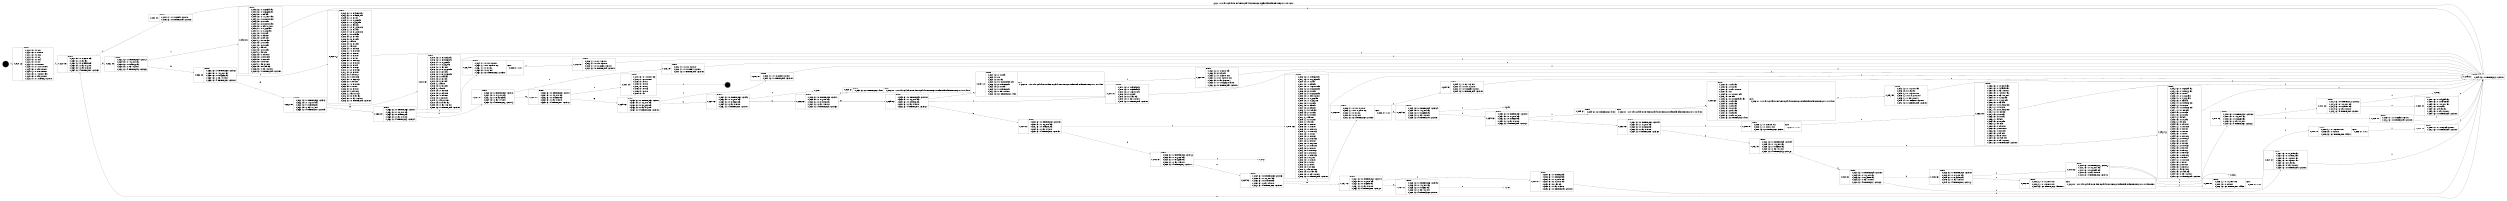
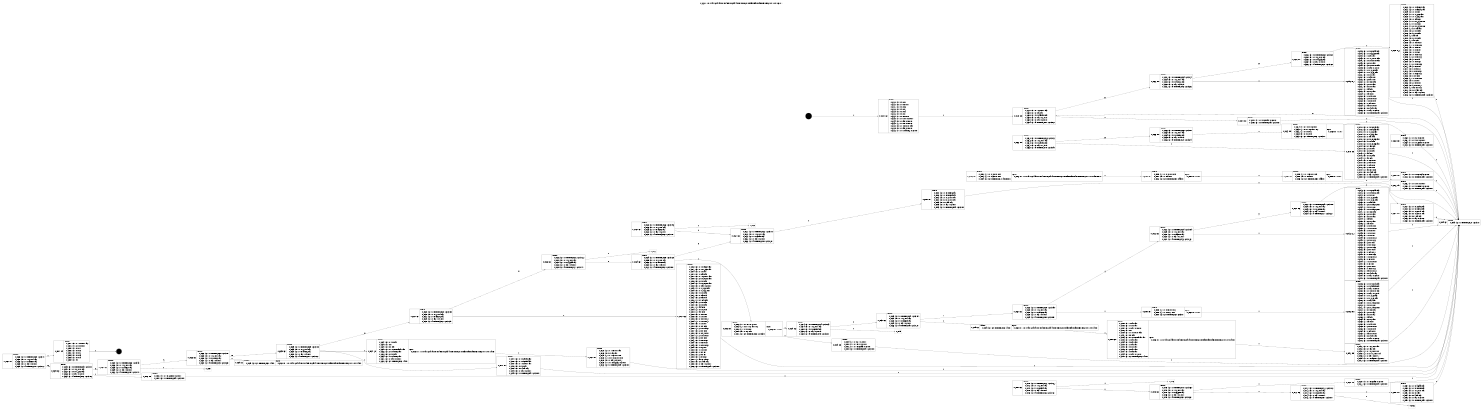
(260, 90) -> none
(493, 97) -> none
(1951, 177) -> none
(1389, 185) -> (702, 233)
